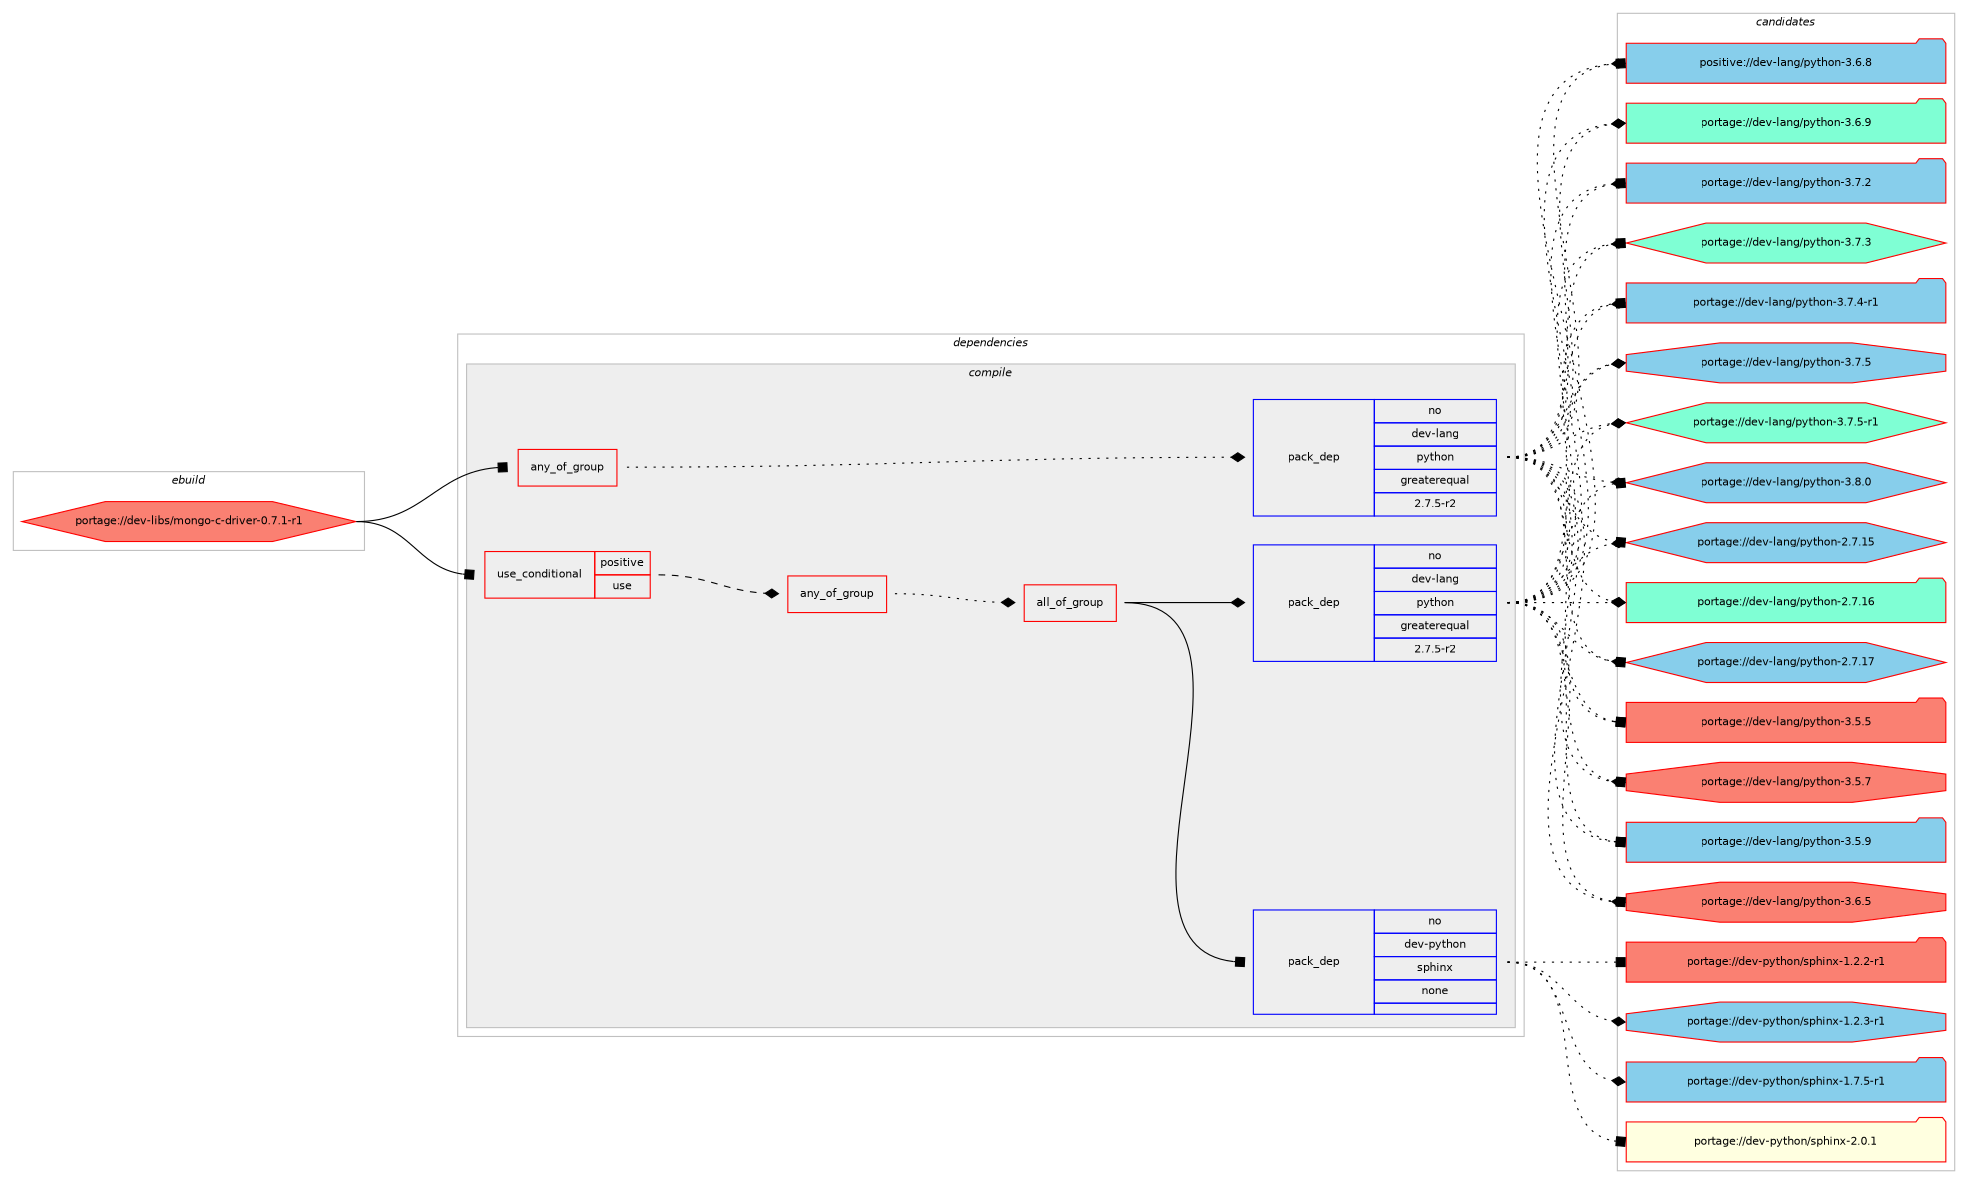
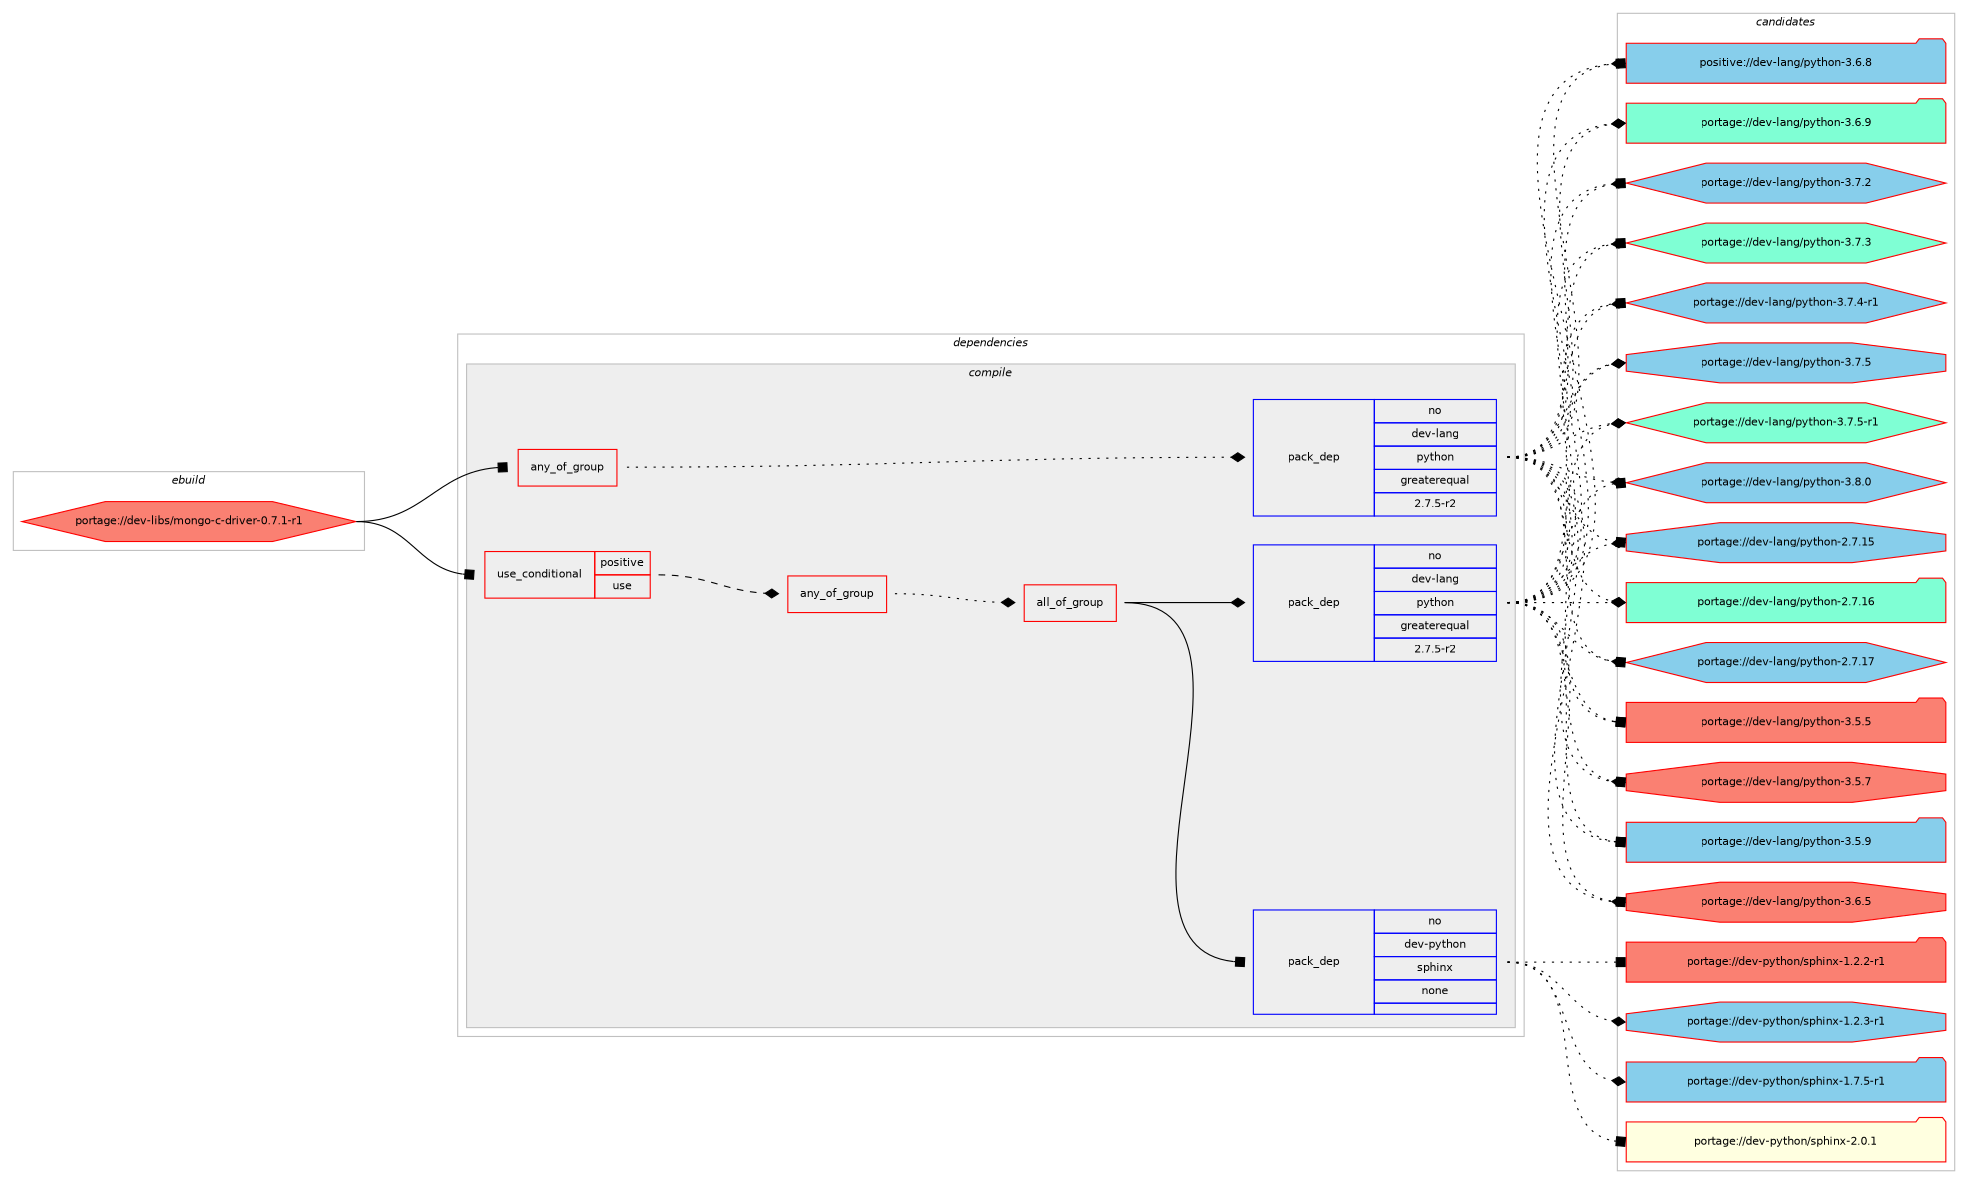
(1786, 183) -> (1786, 183)
(1786, 303) -> (1786, 303)
(1786, 543) -> (1786, 543)
